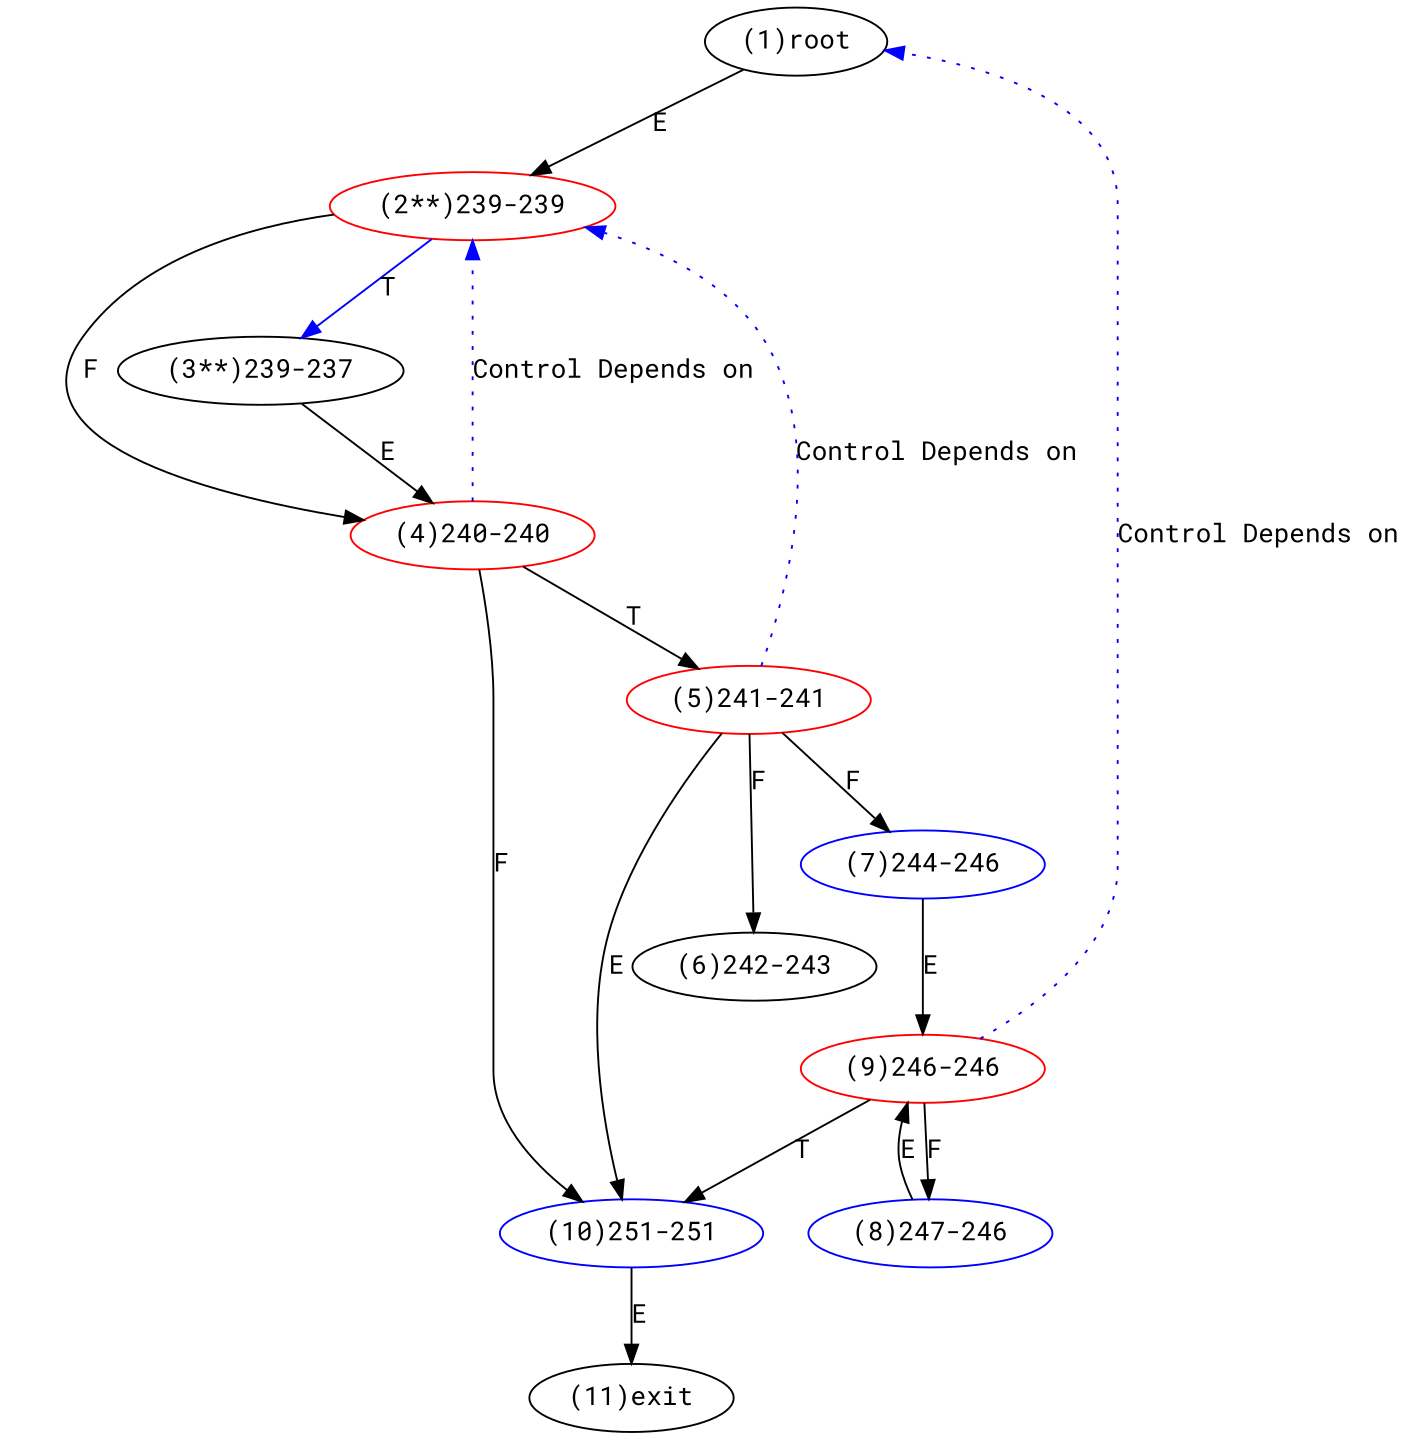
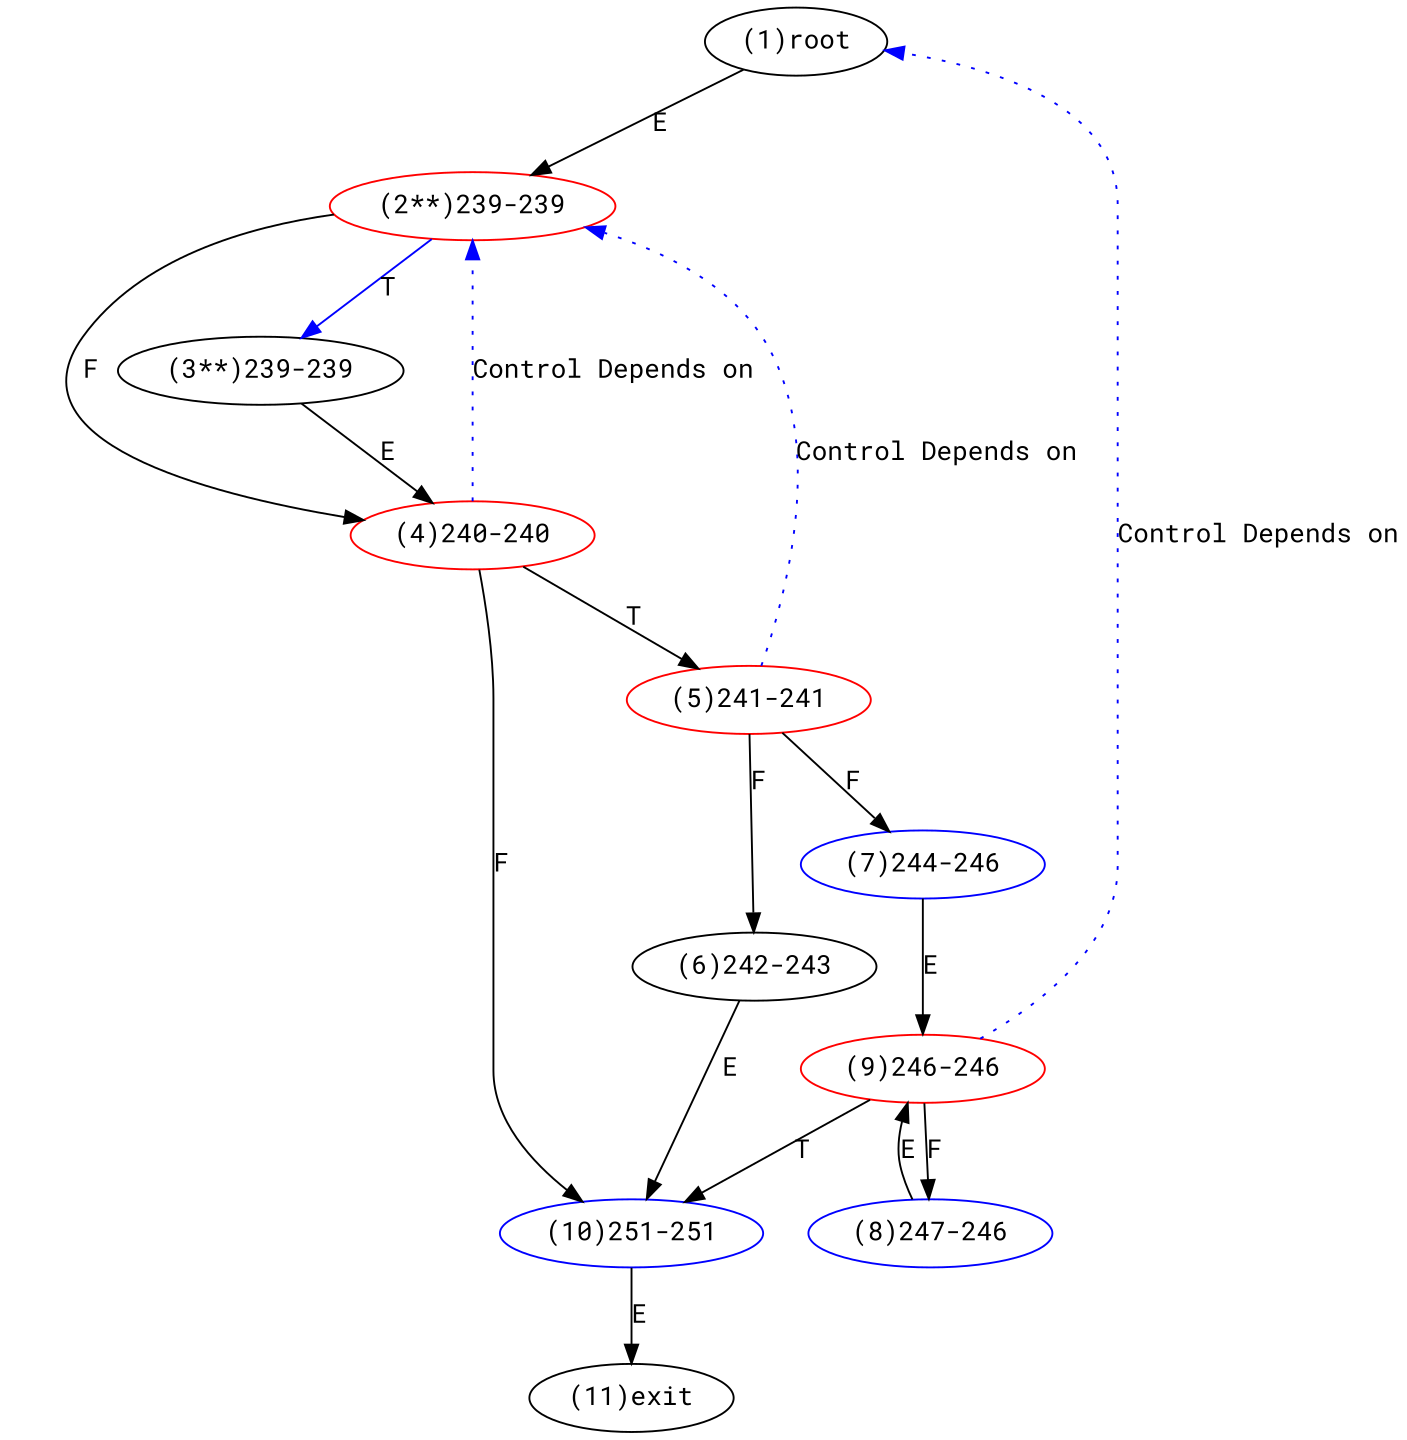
(261, 371) -> (261, 371)
(607, 943) -> (697, 1091)
